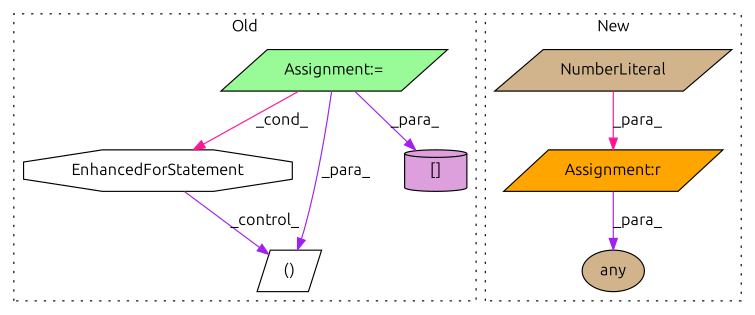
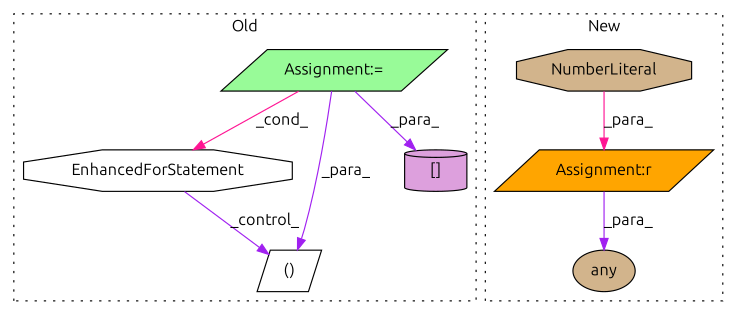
(613, 70) -> (604, 70)
